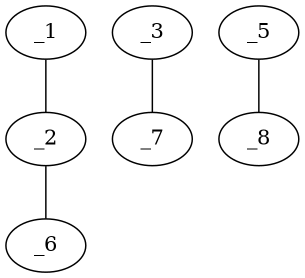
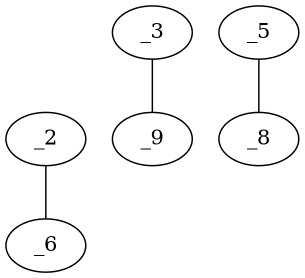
(46, 33) -> none
(152, 139) -> (152, 139)
